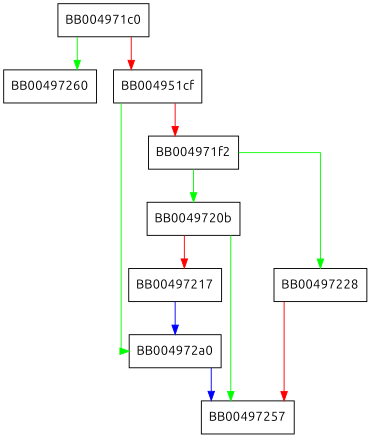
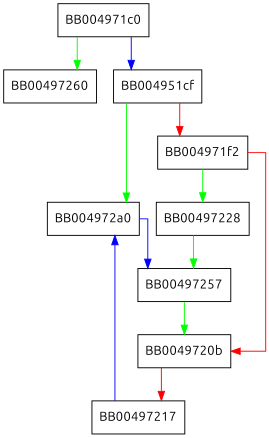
(131, 49) -> (131, 49)
(194, 181) -> (266, 256)
(231, 313) -> (184, 313)
(284, 347) -> (194, 247)
